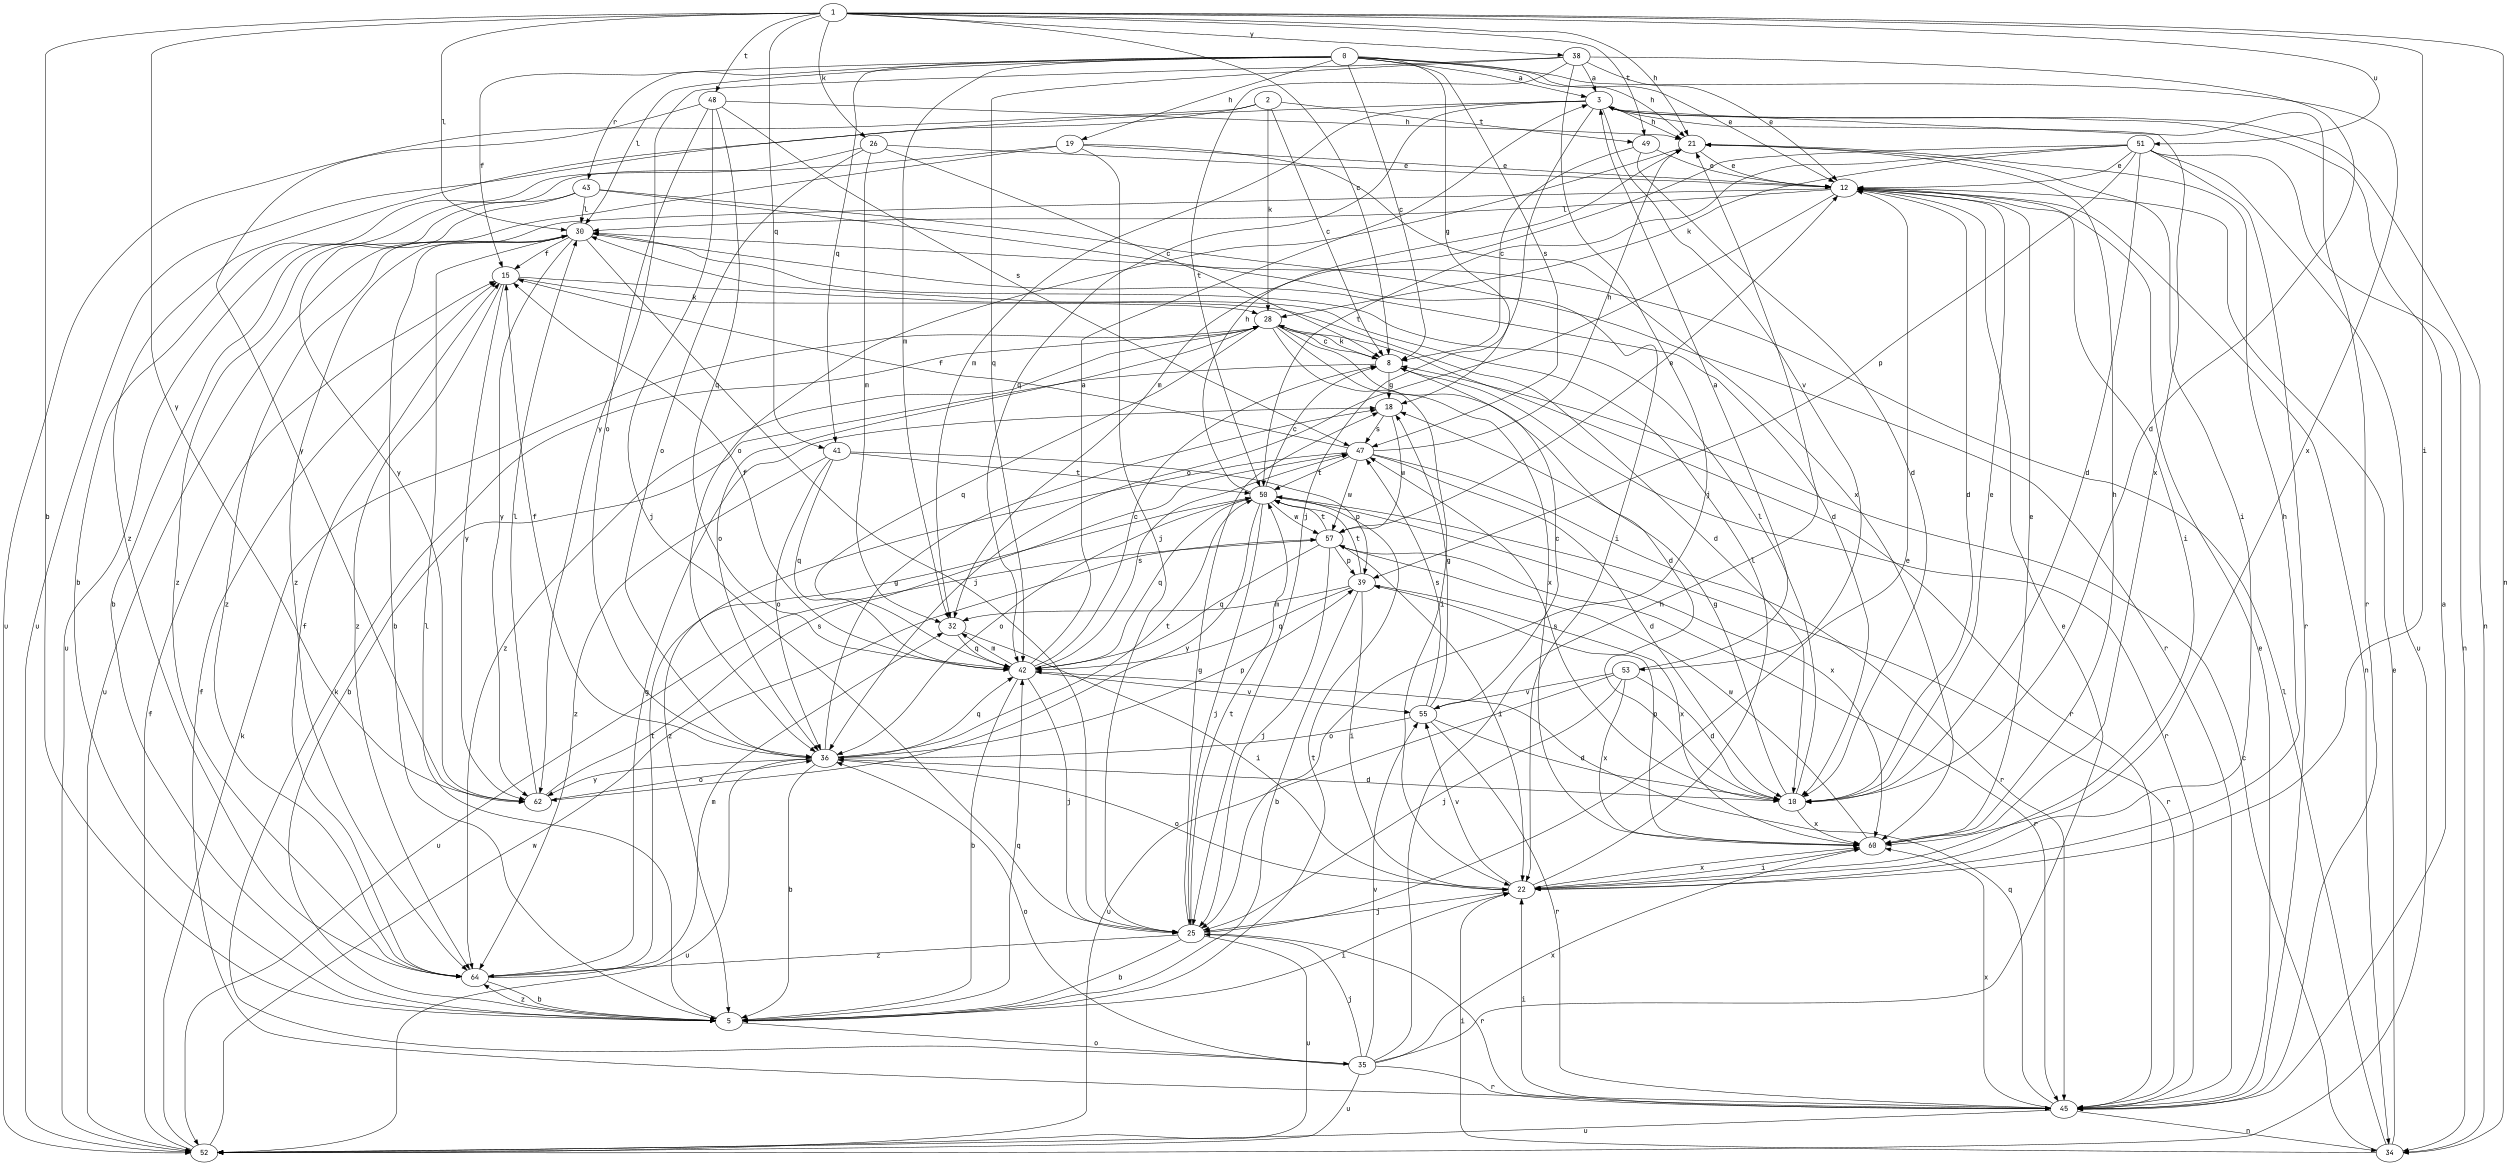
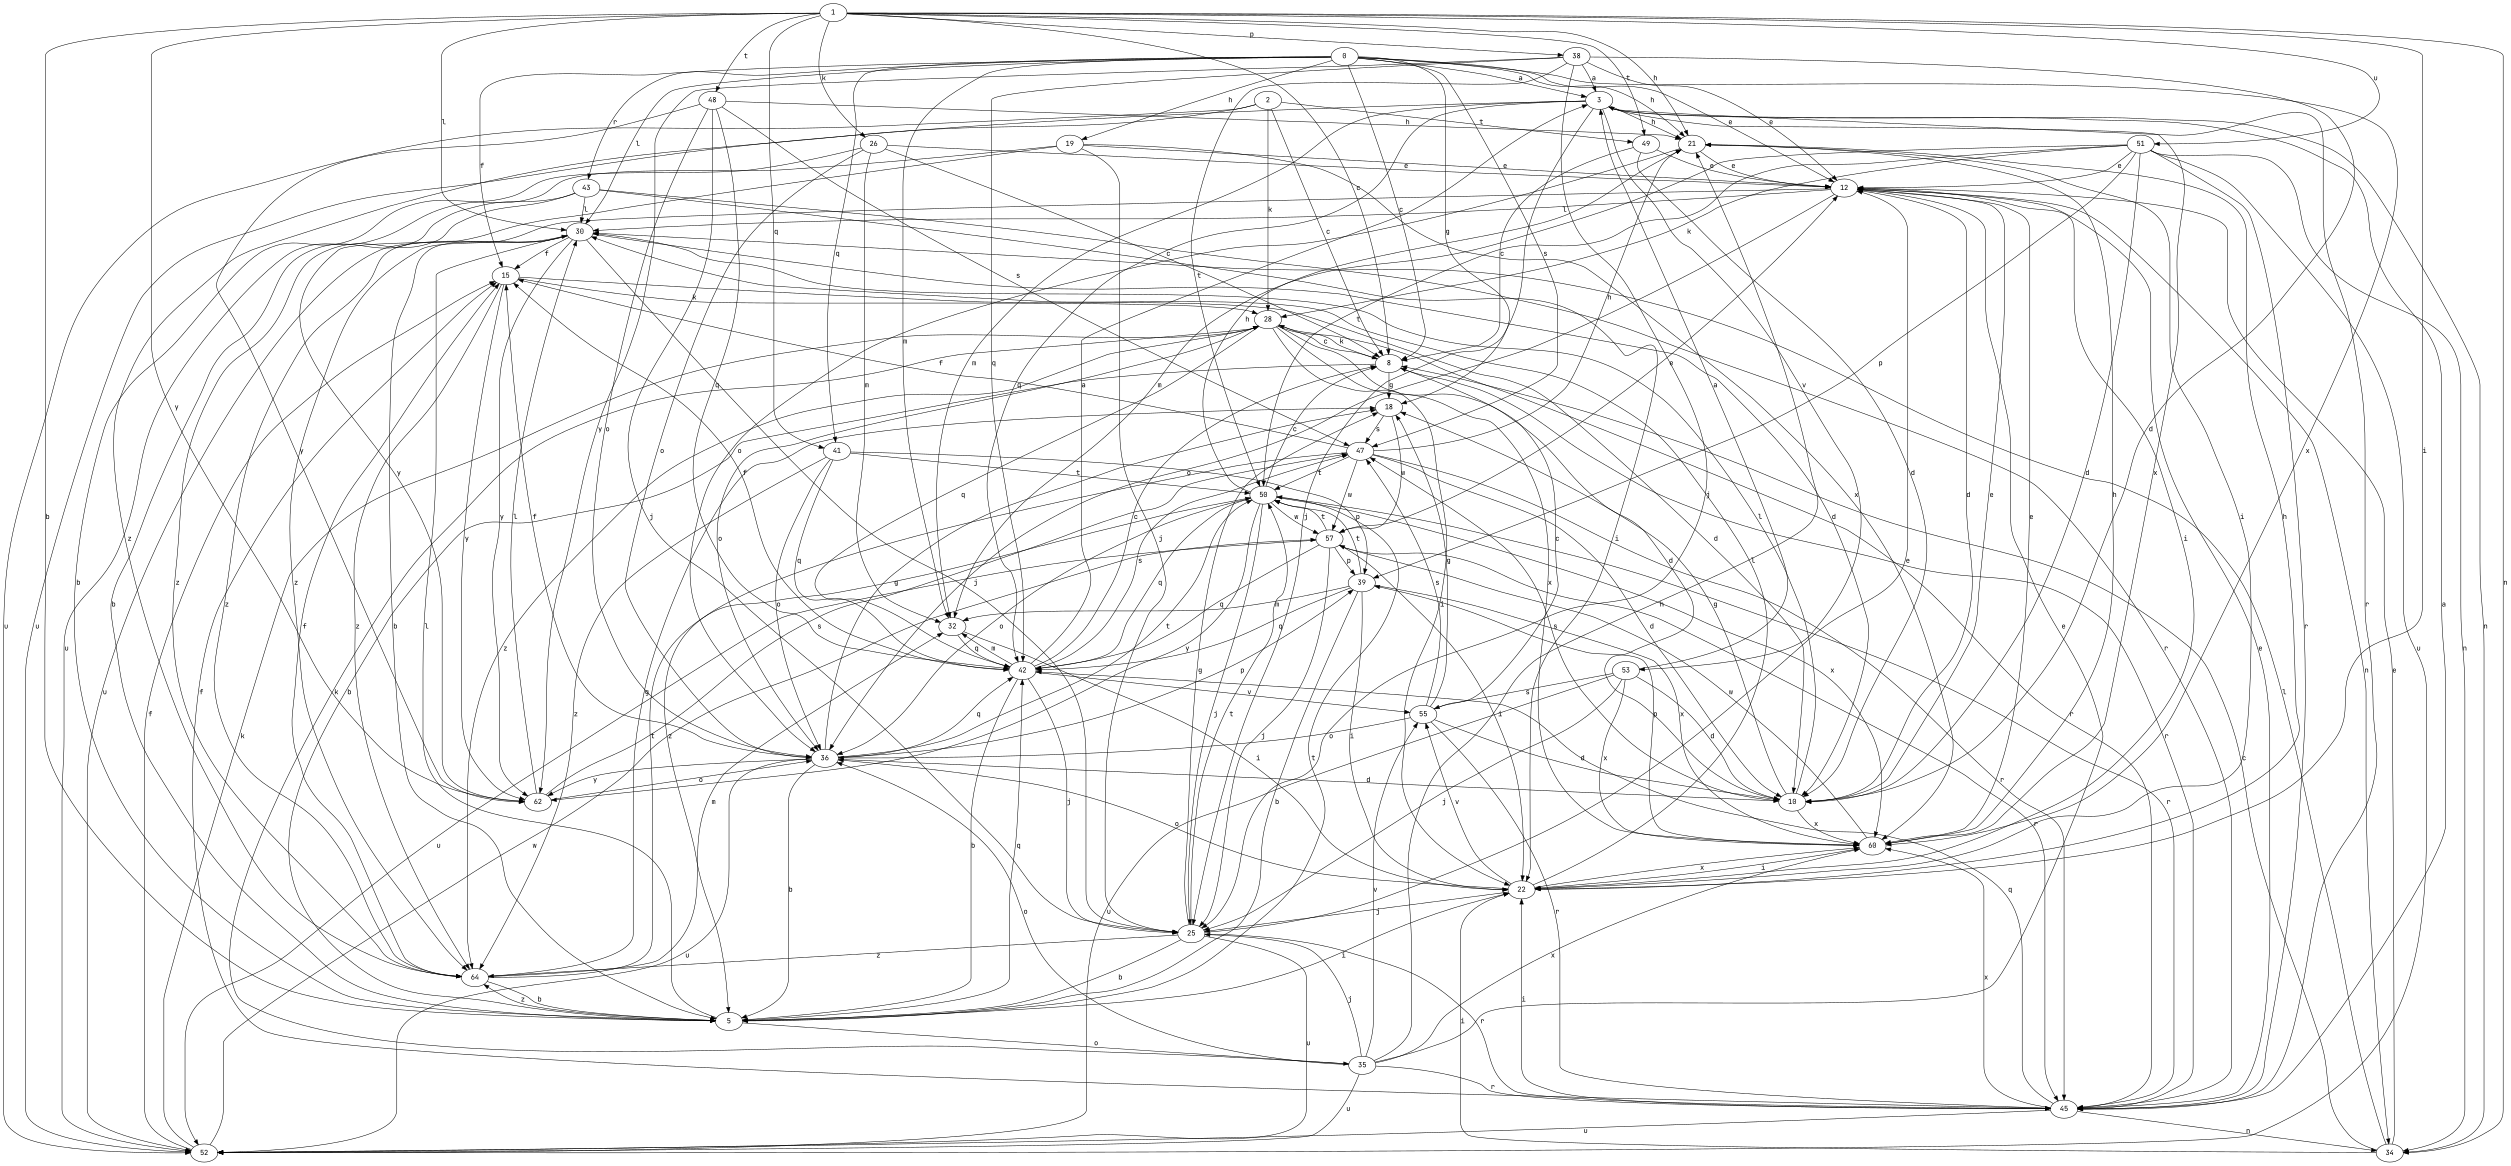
(1252, 35) -> (1252, 35)
(1528, 692) -> (1528, 692)
